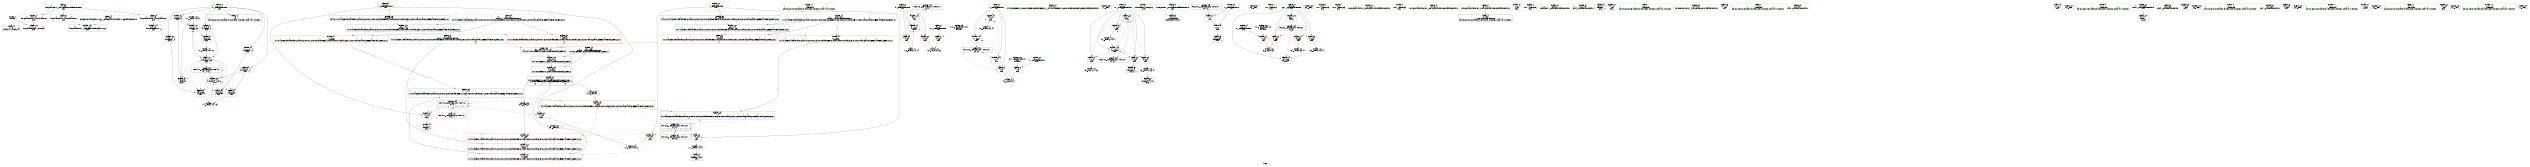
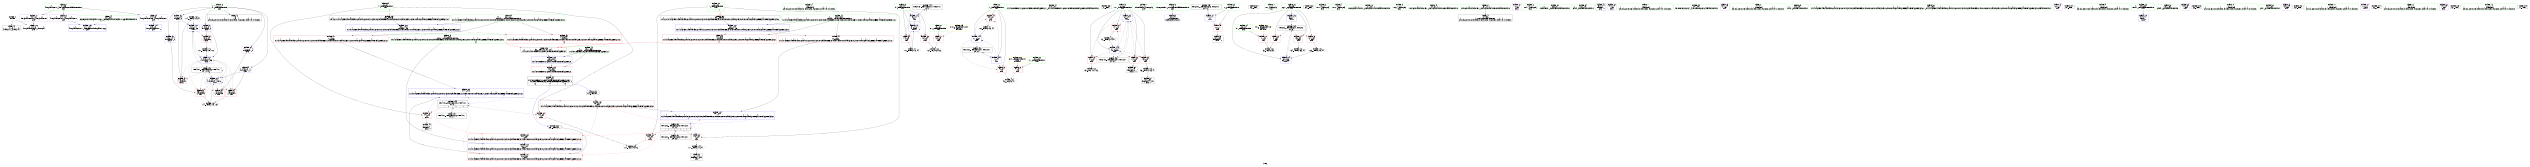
none -> (1931, 7)
(525, 104) -> none
